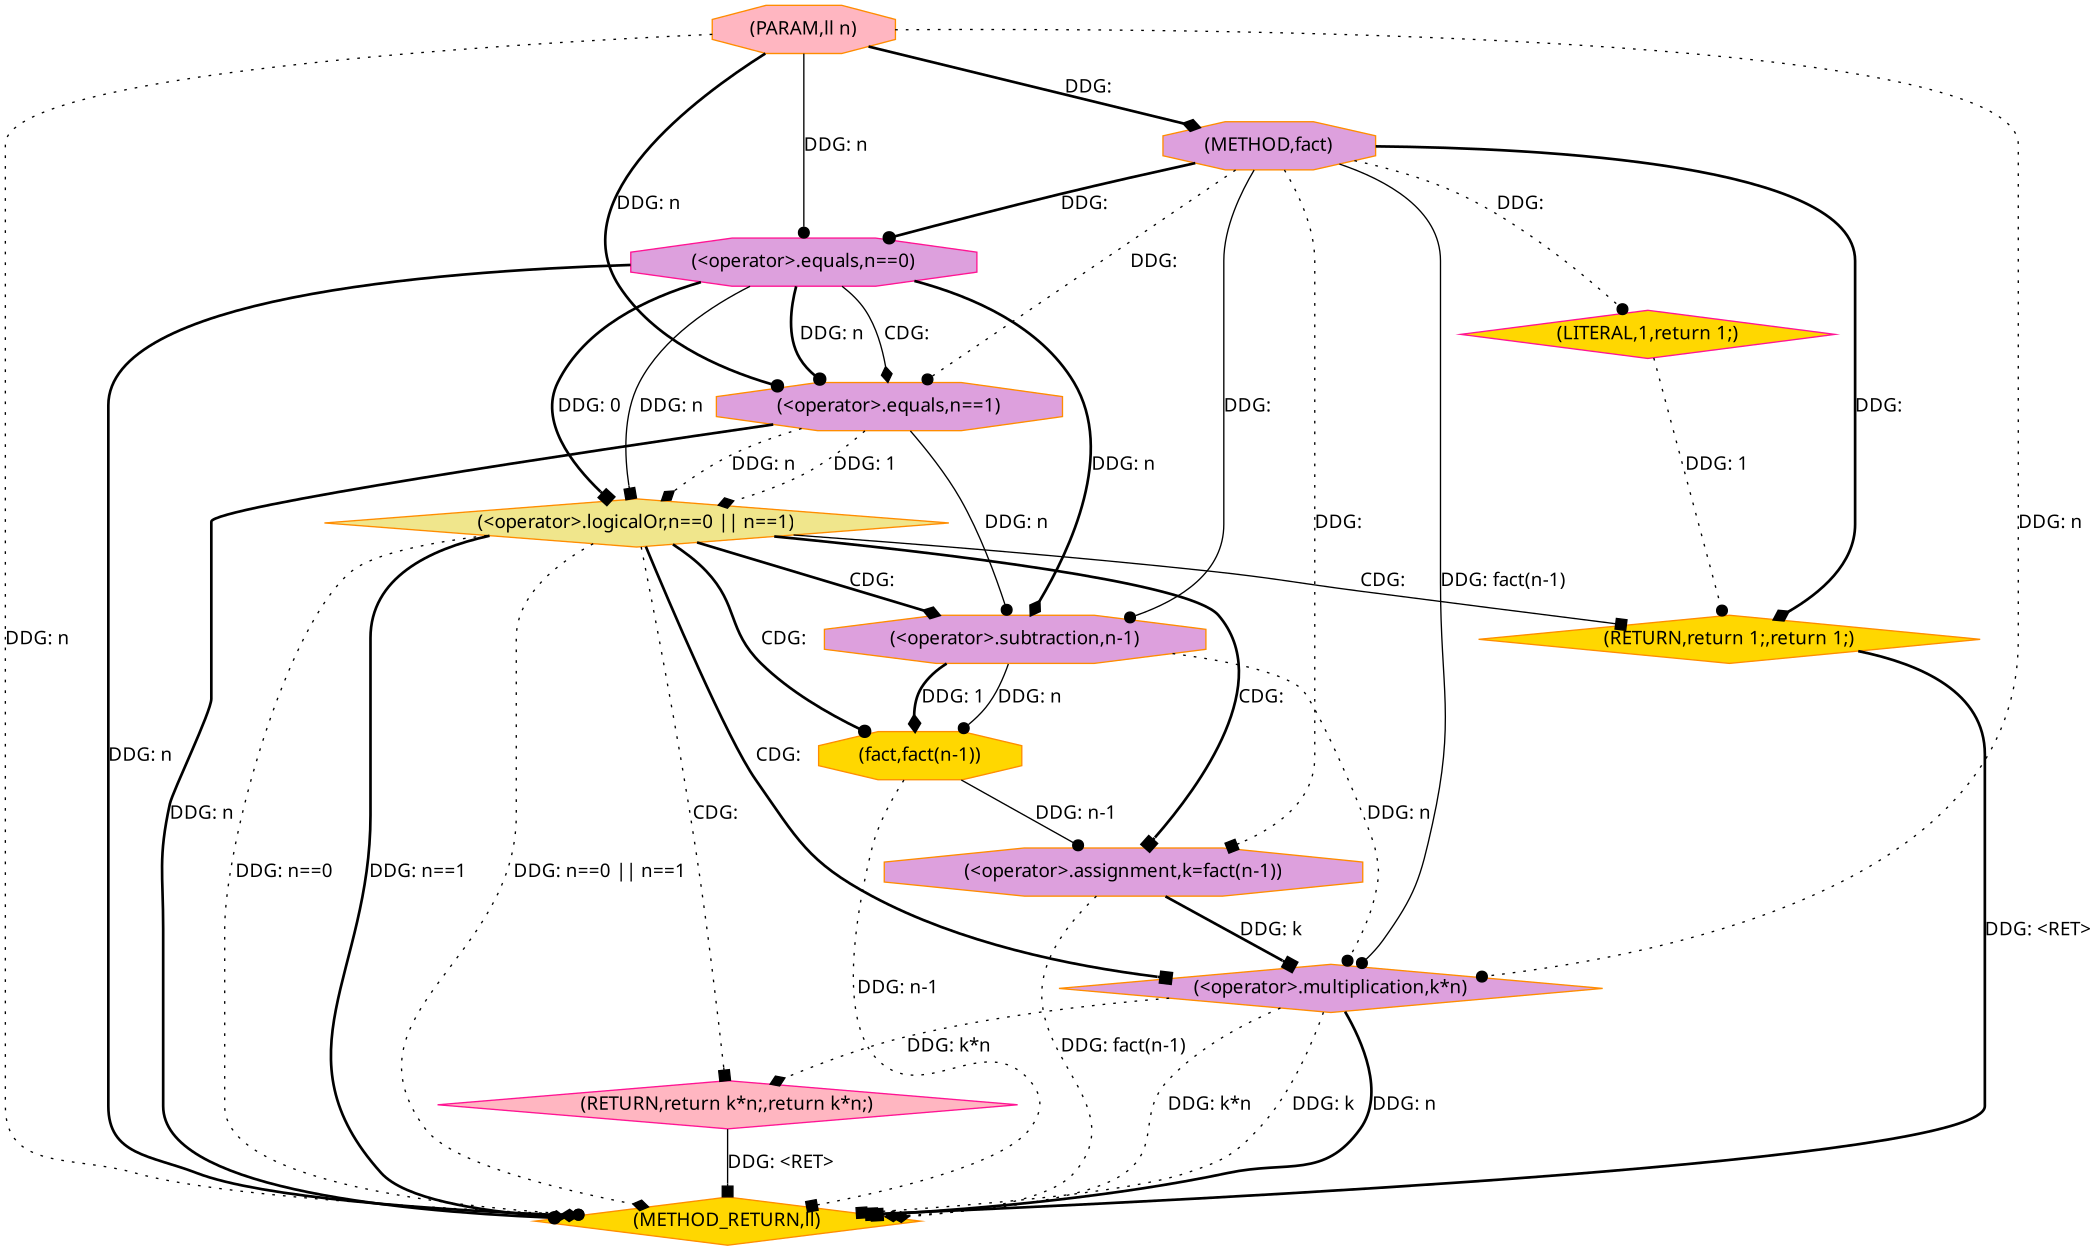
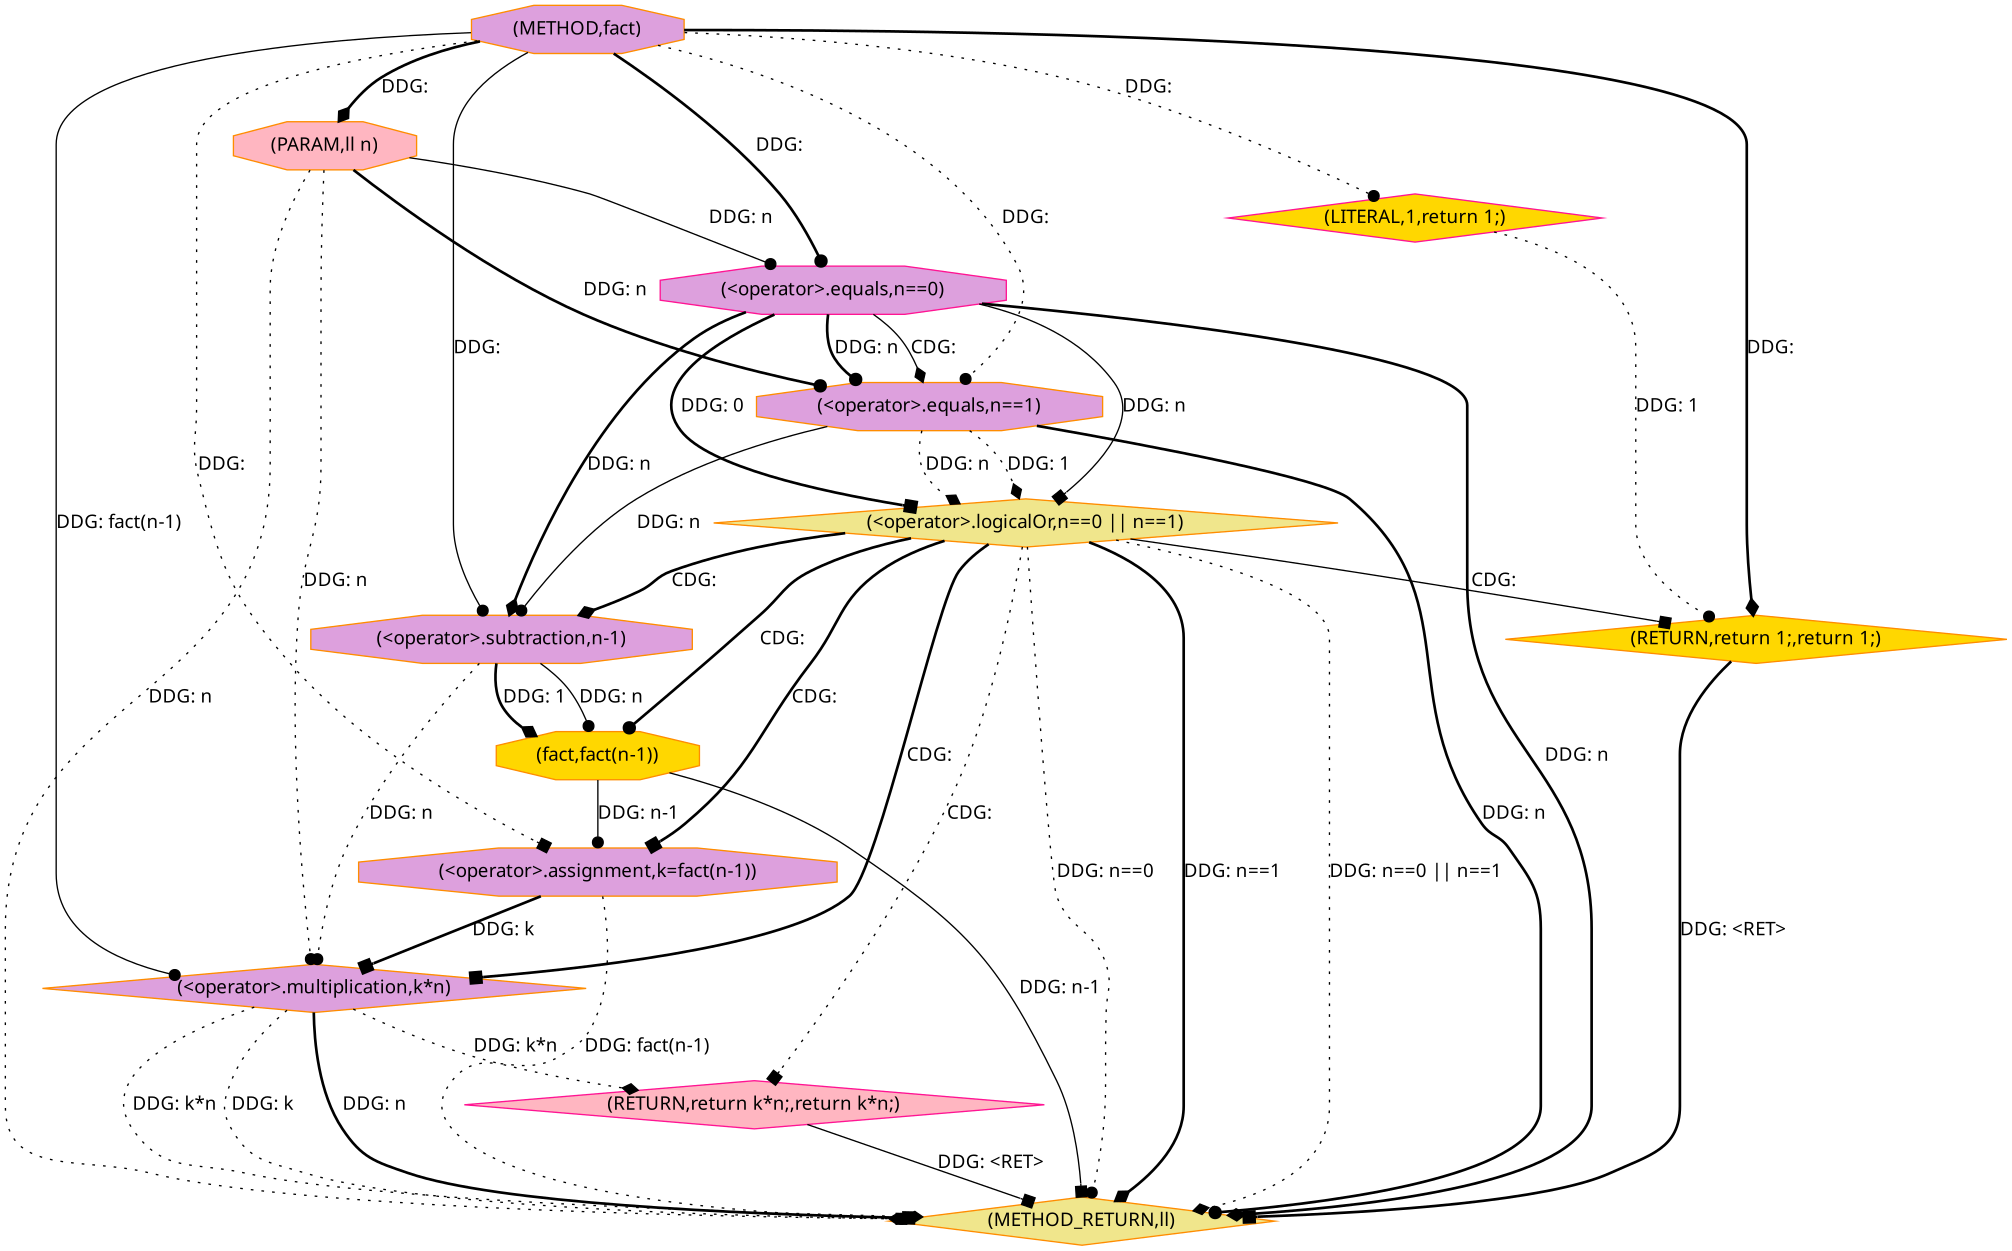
(1026, 85) -> (408, 64)
(947, 1070) -> (941, 916)
(728, 1221) -> (1082, 1221)
